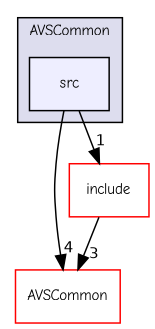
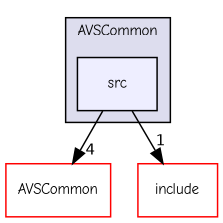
(91, 237) -> none
